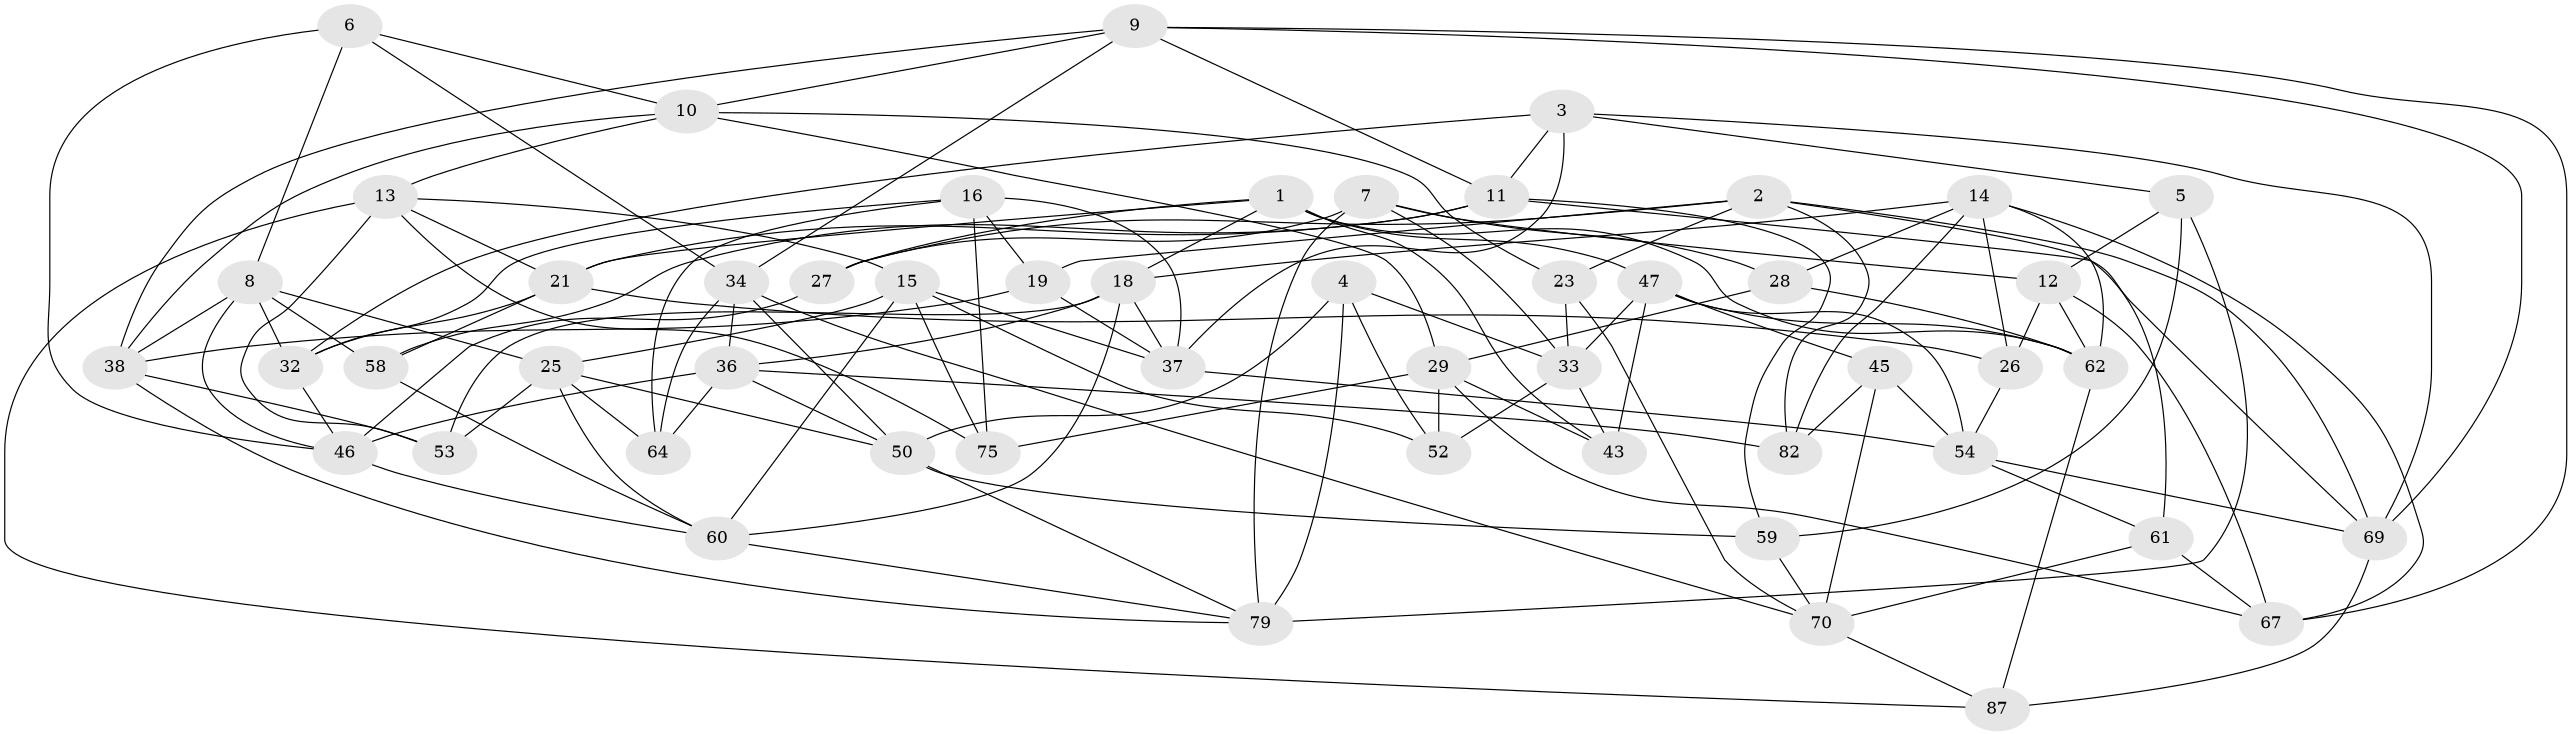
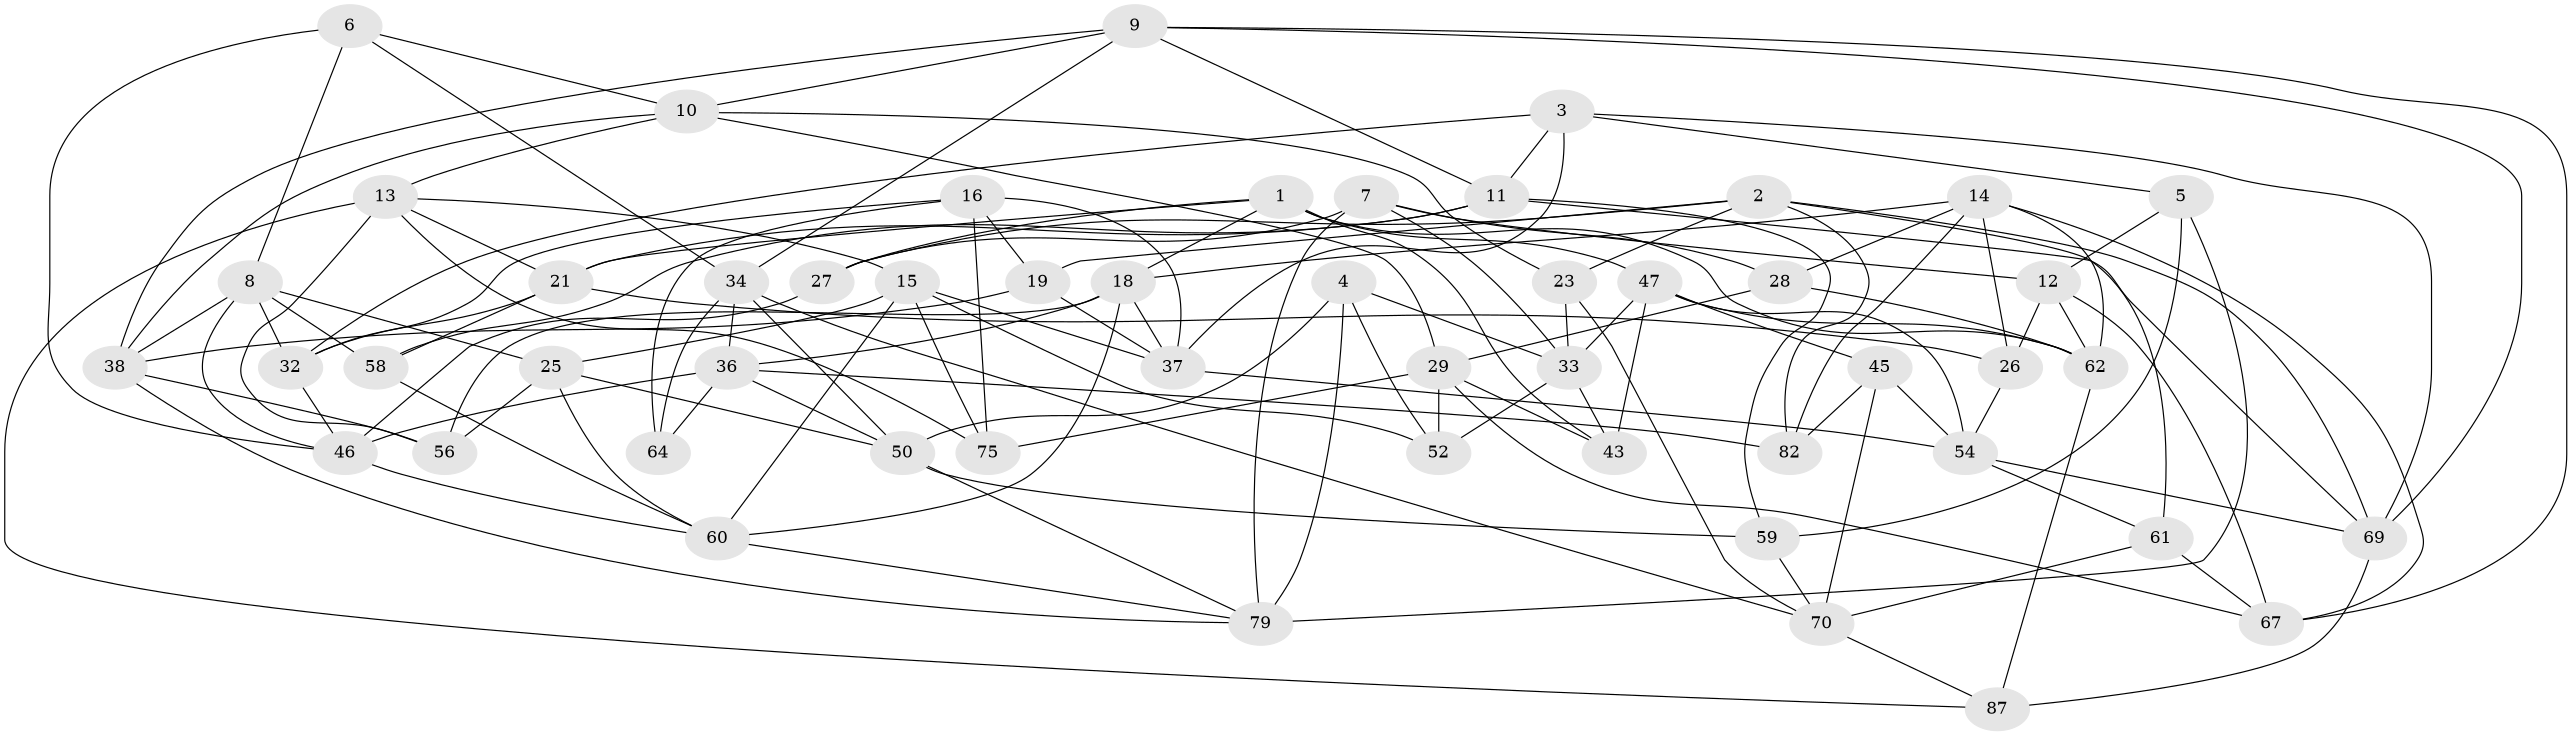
(605, 410) -> none
(445, 453) -> (445, 453)
